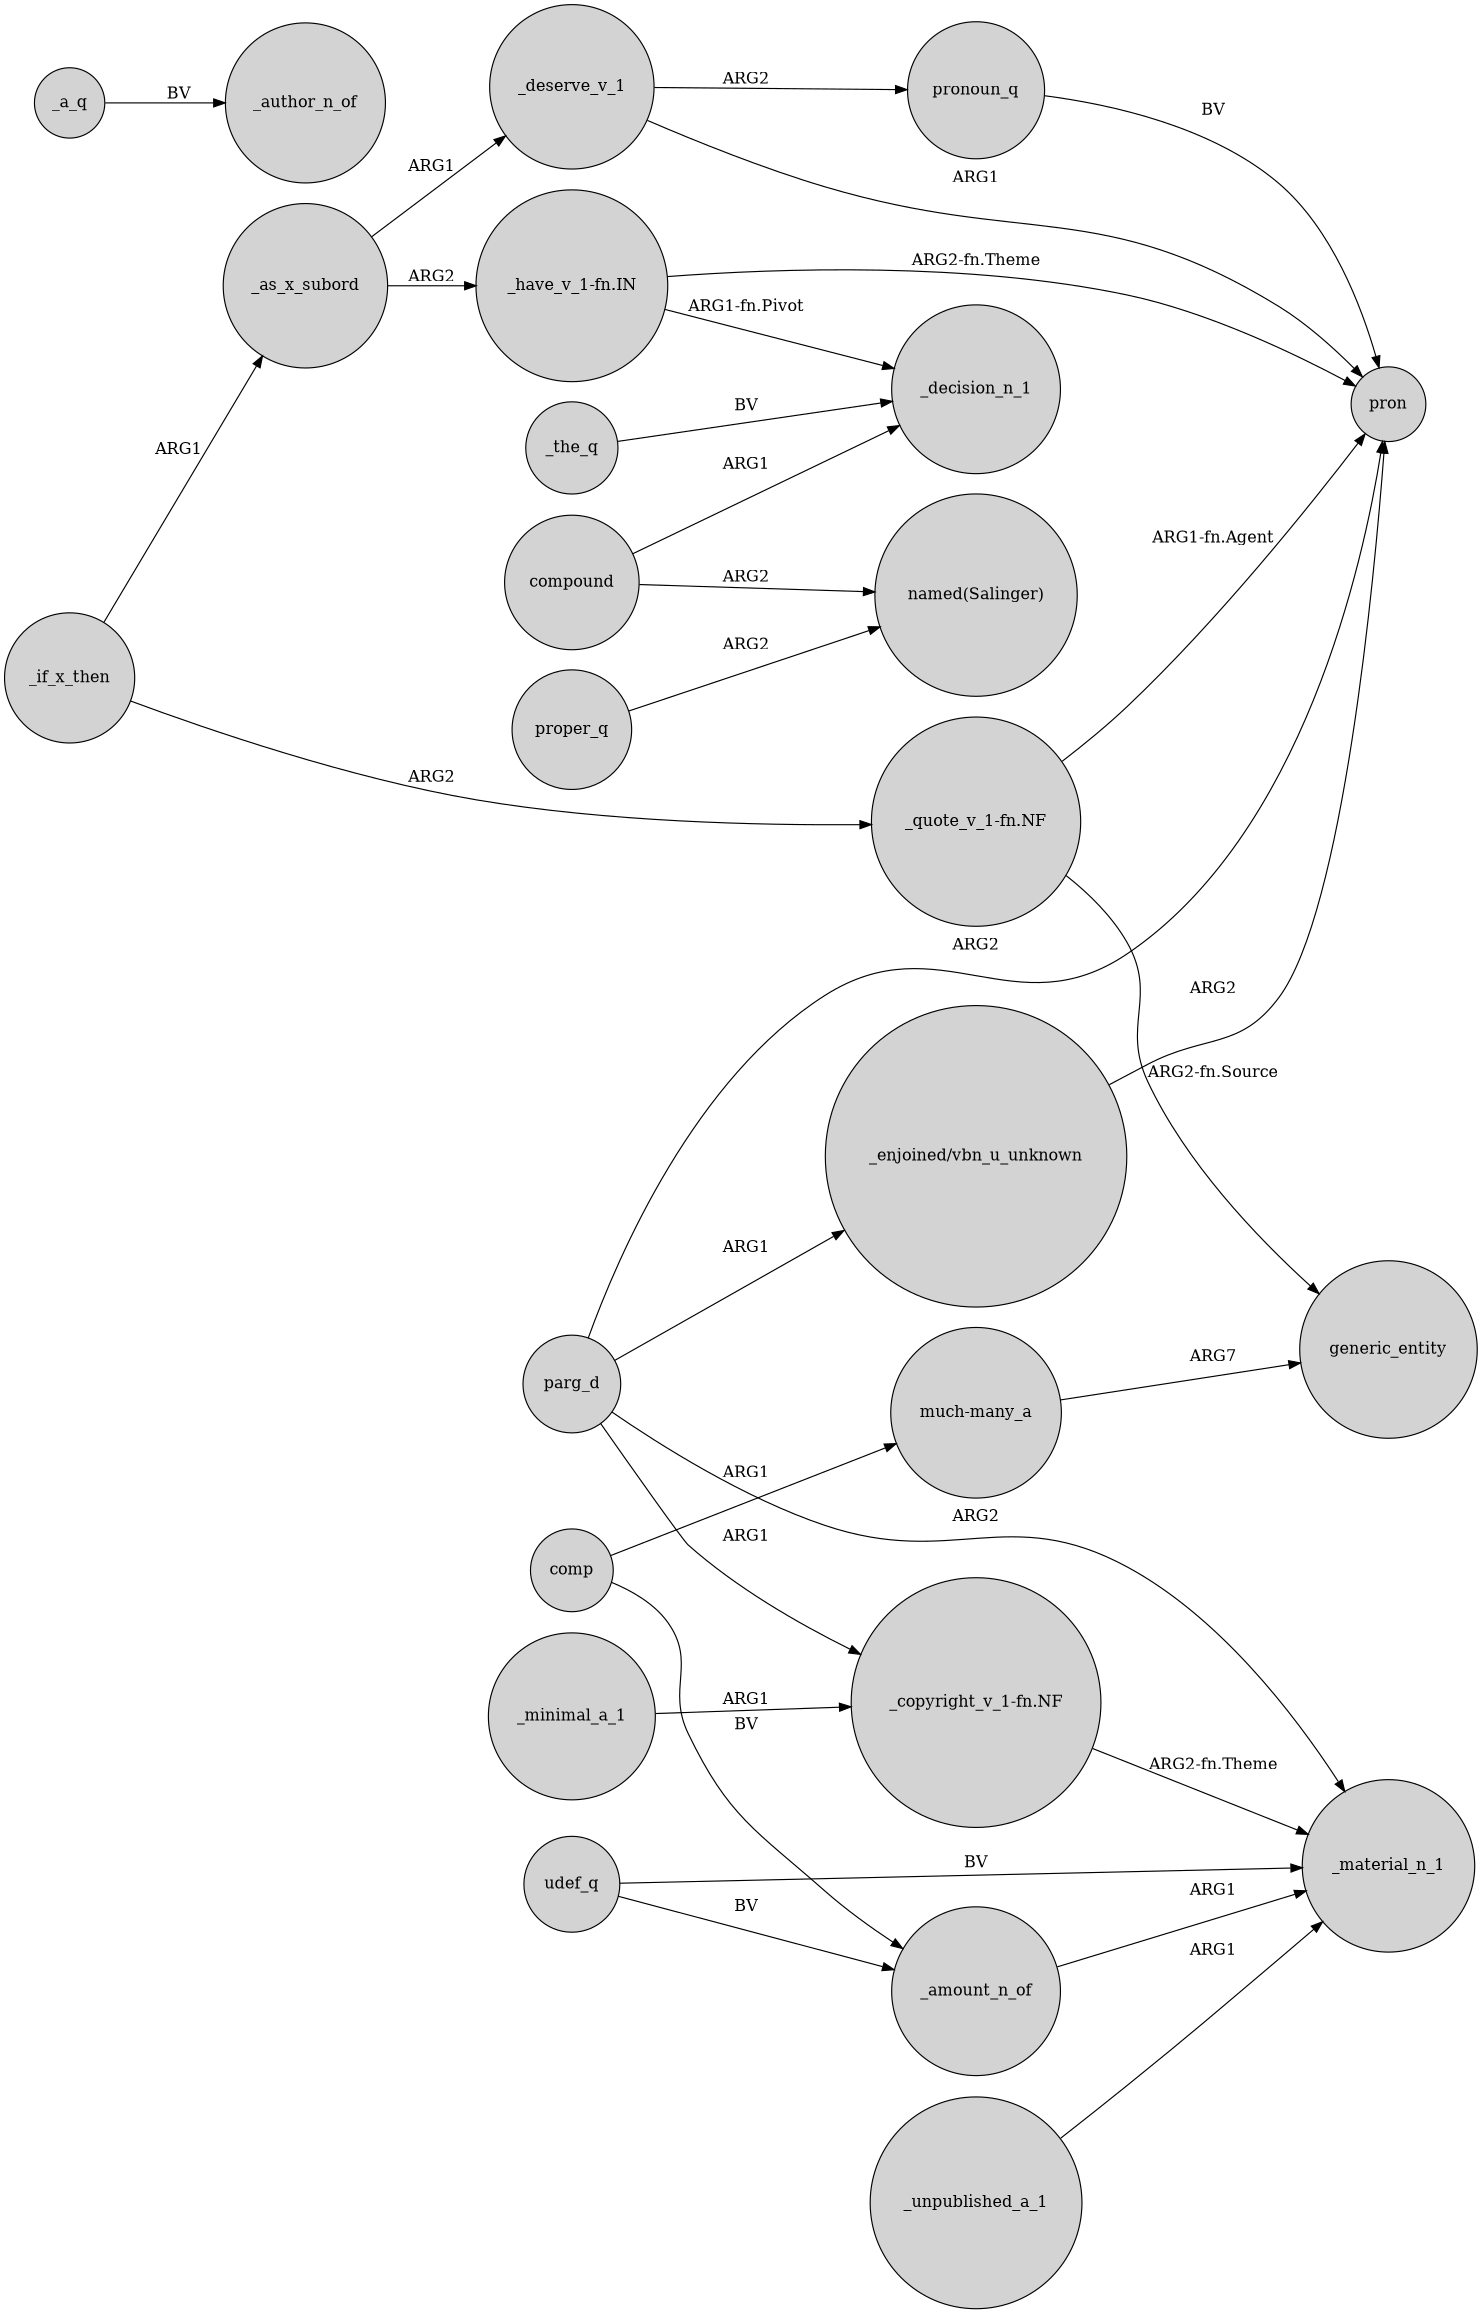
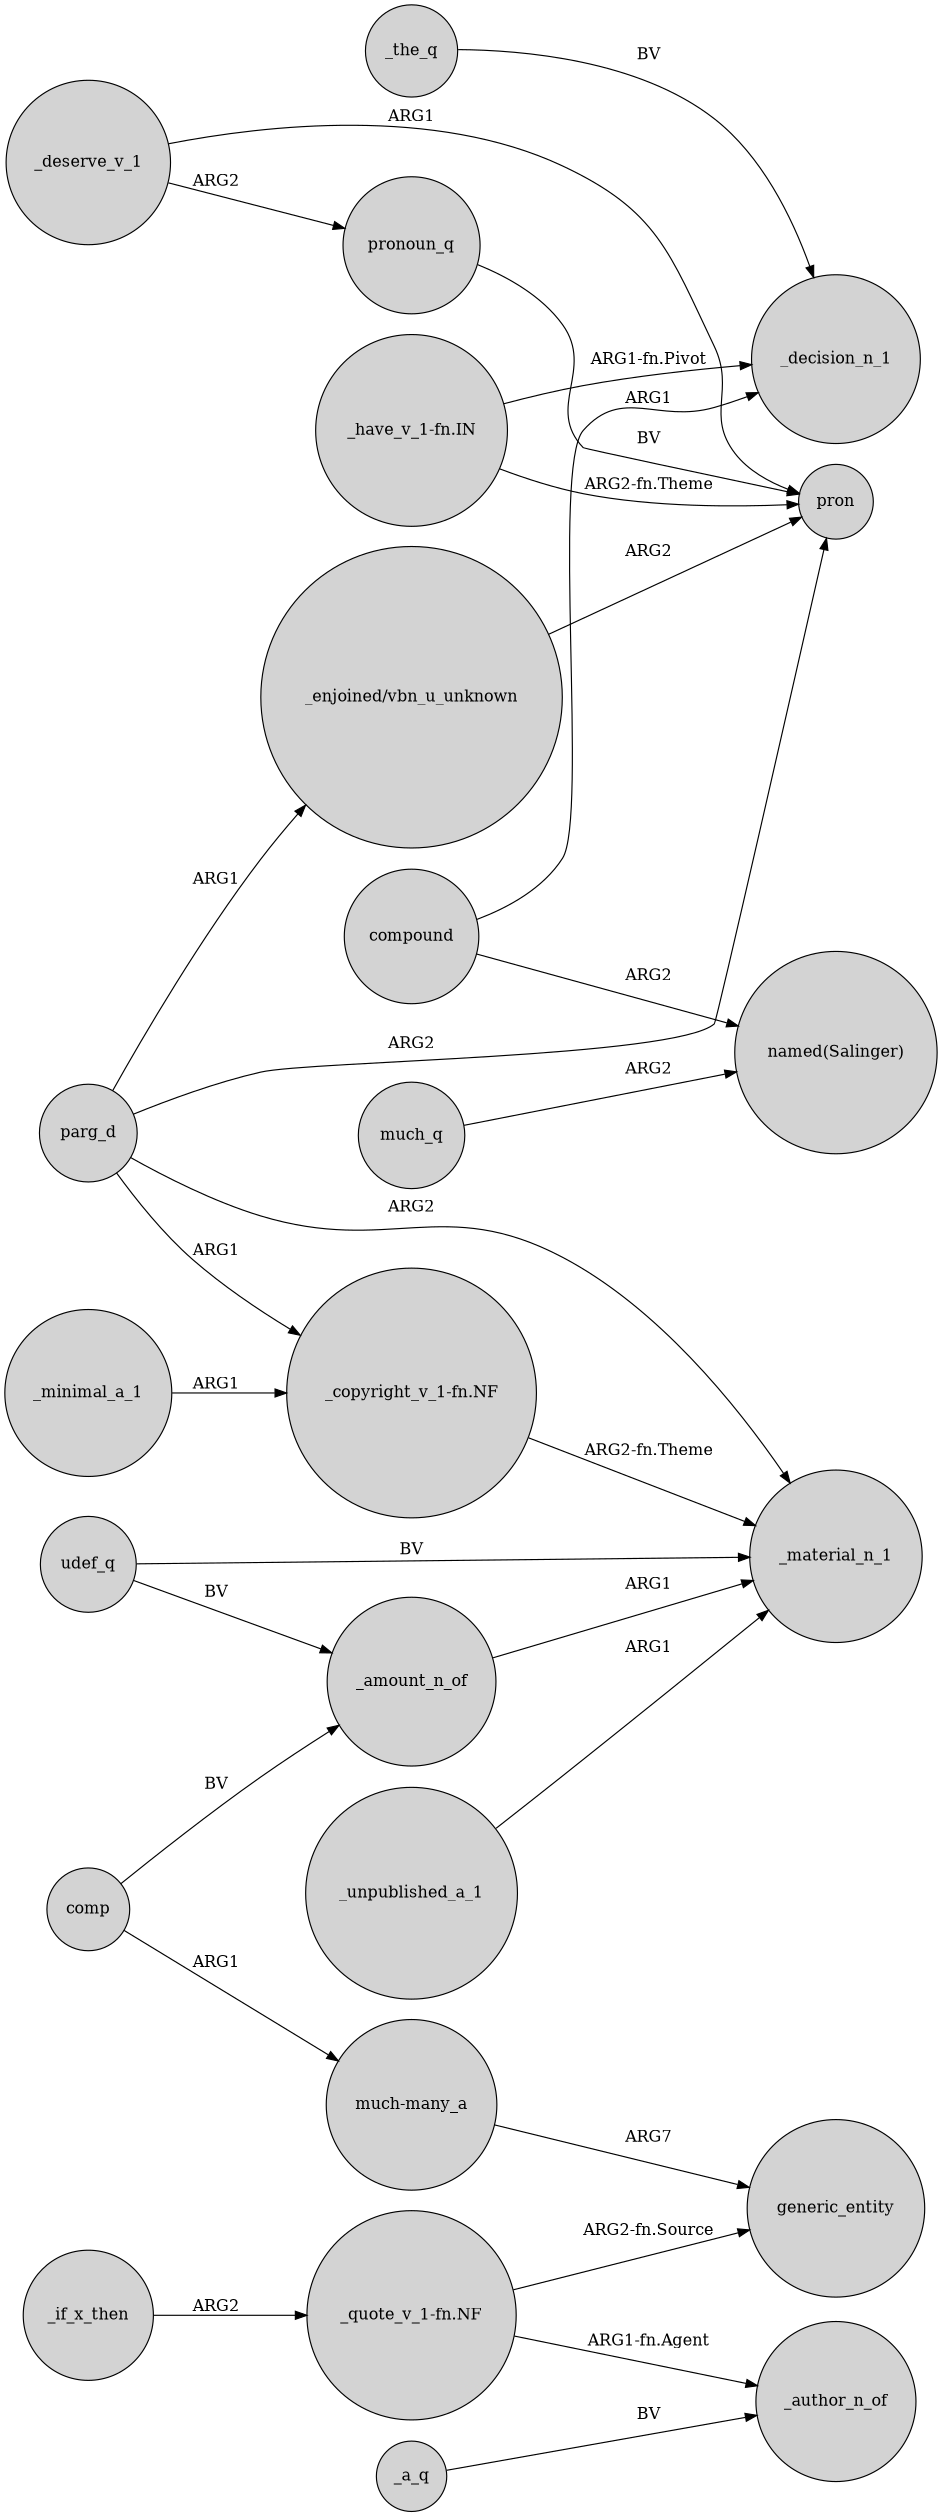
(305, 286) -> none
(1219, 611) -> (630, 2360)
(572, 730) -> (412, 1135)
